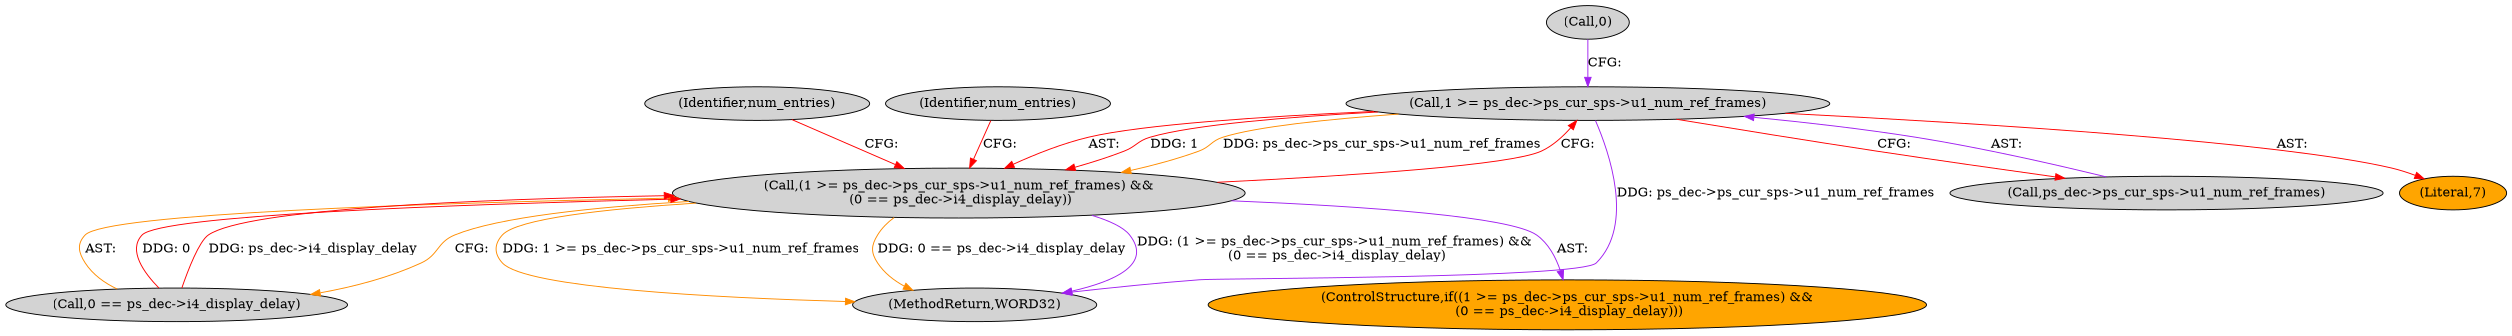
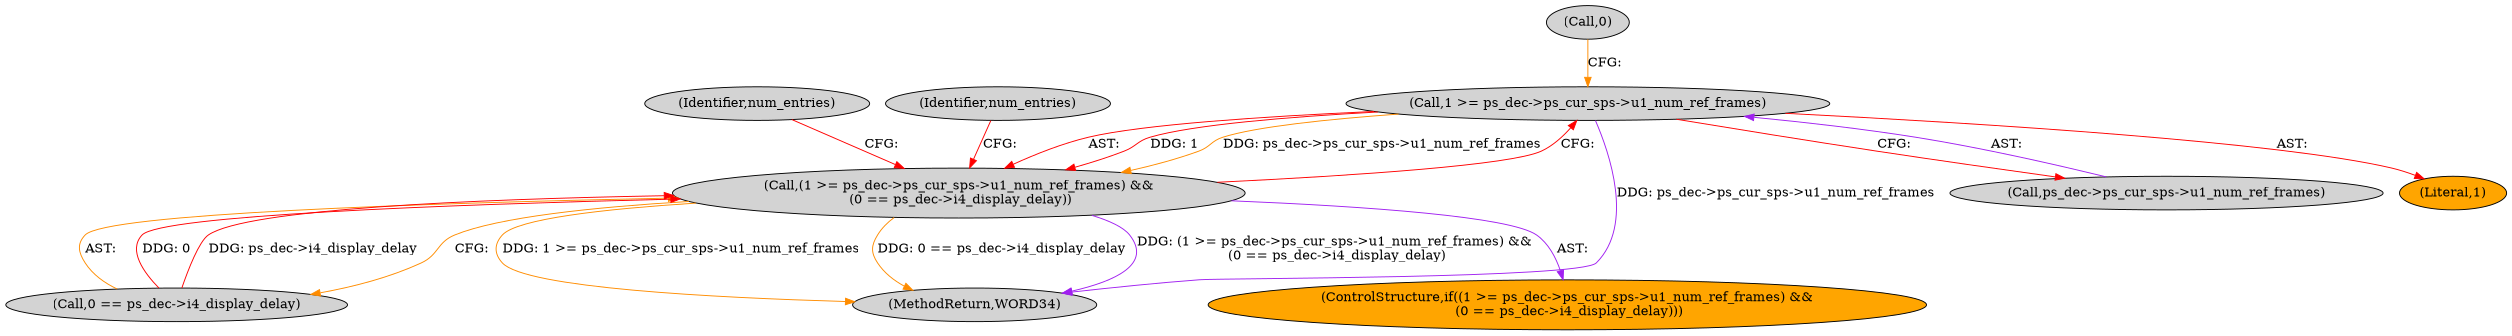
(1588, 58) -> (1588, 58)
(2453, 193) -> (2453, 193)
(975, 305) -> (975, 305)
